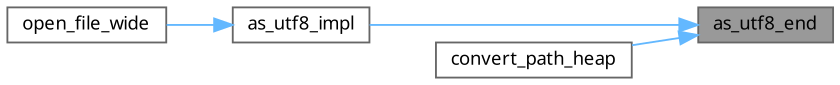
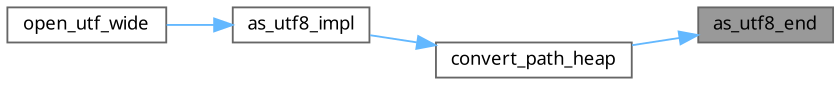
(87, 25) -> (87, 25)
(524, 25) -> (393, 39)
